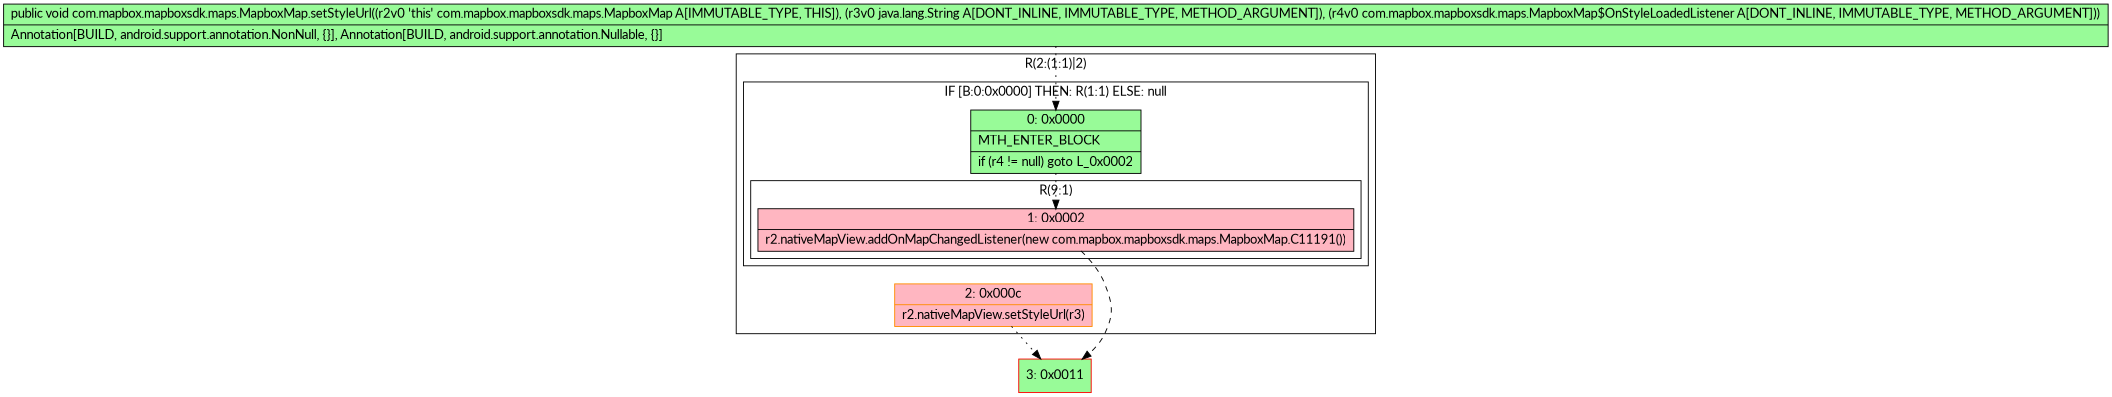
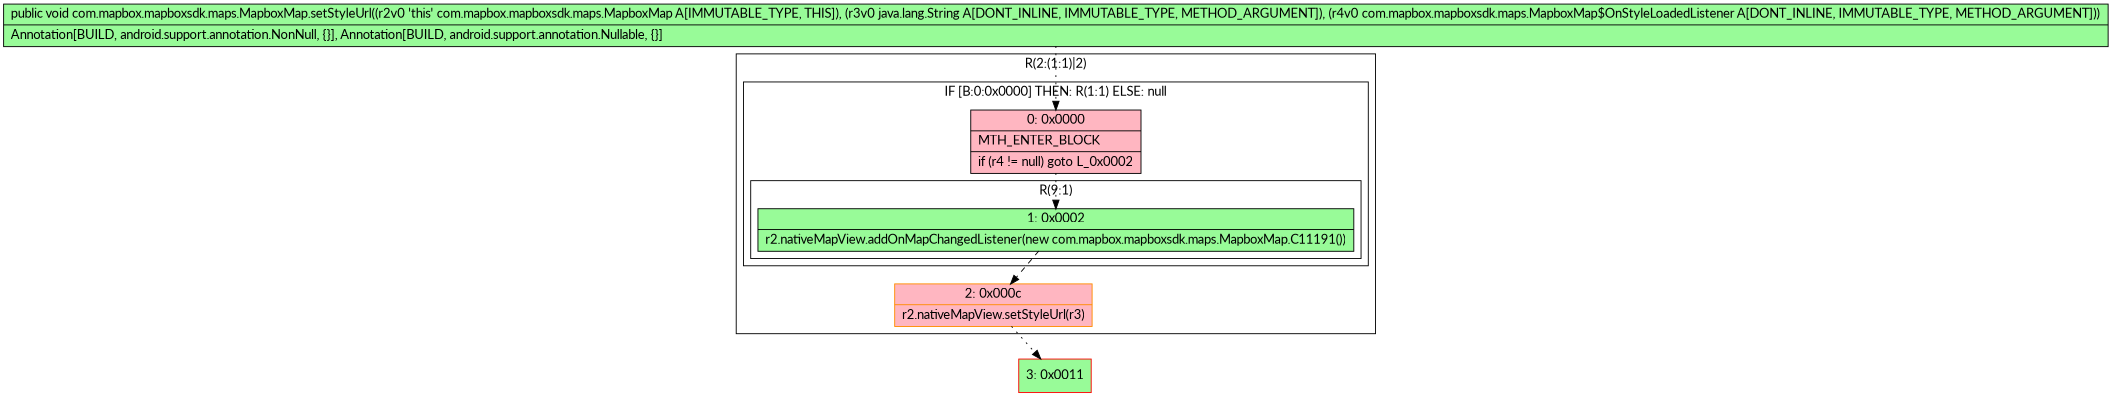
(1056, 142) -> (1056, 142)
(1056, 230) -> (1056, 230)
(1110, 301) -> (1028, 264)
